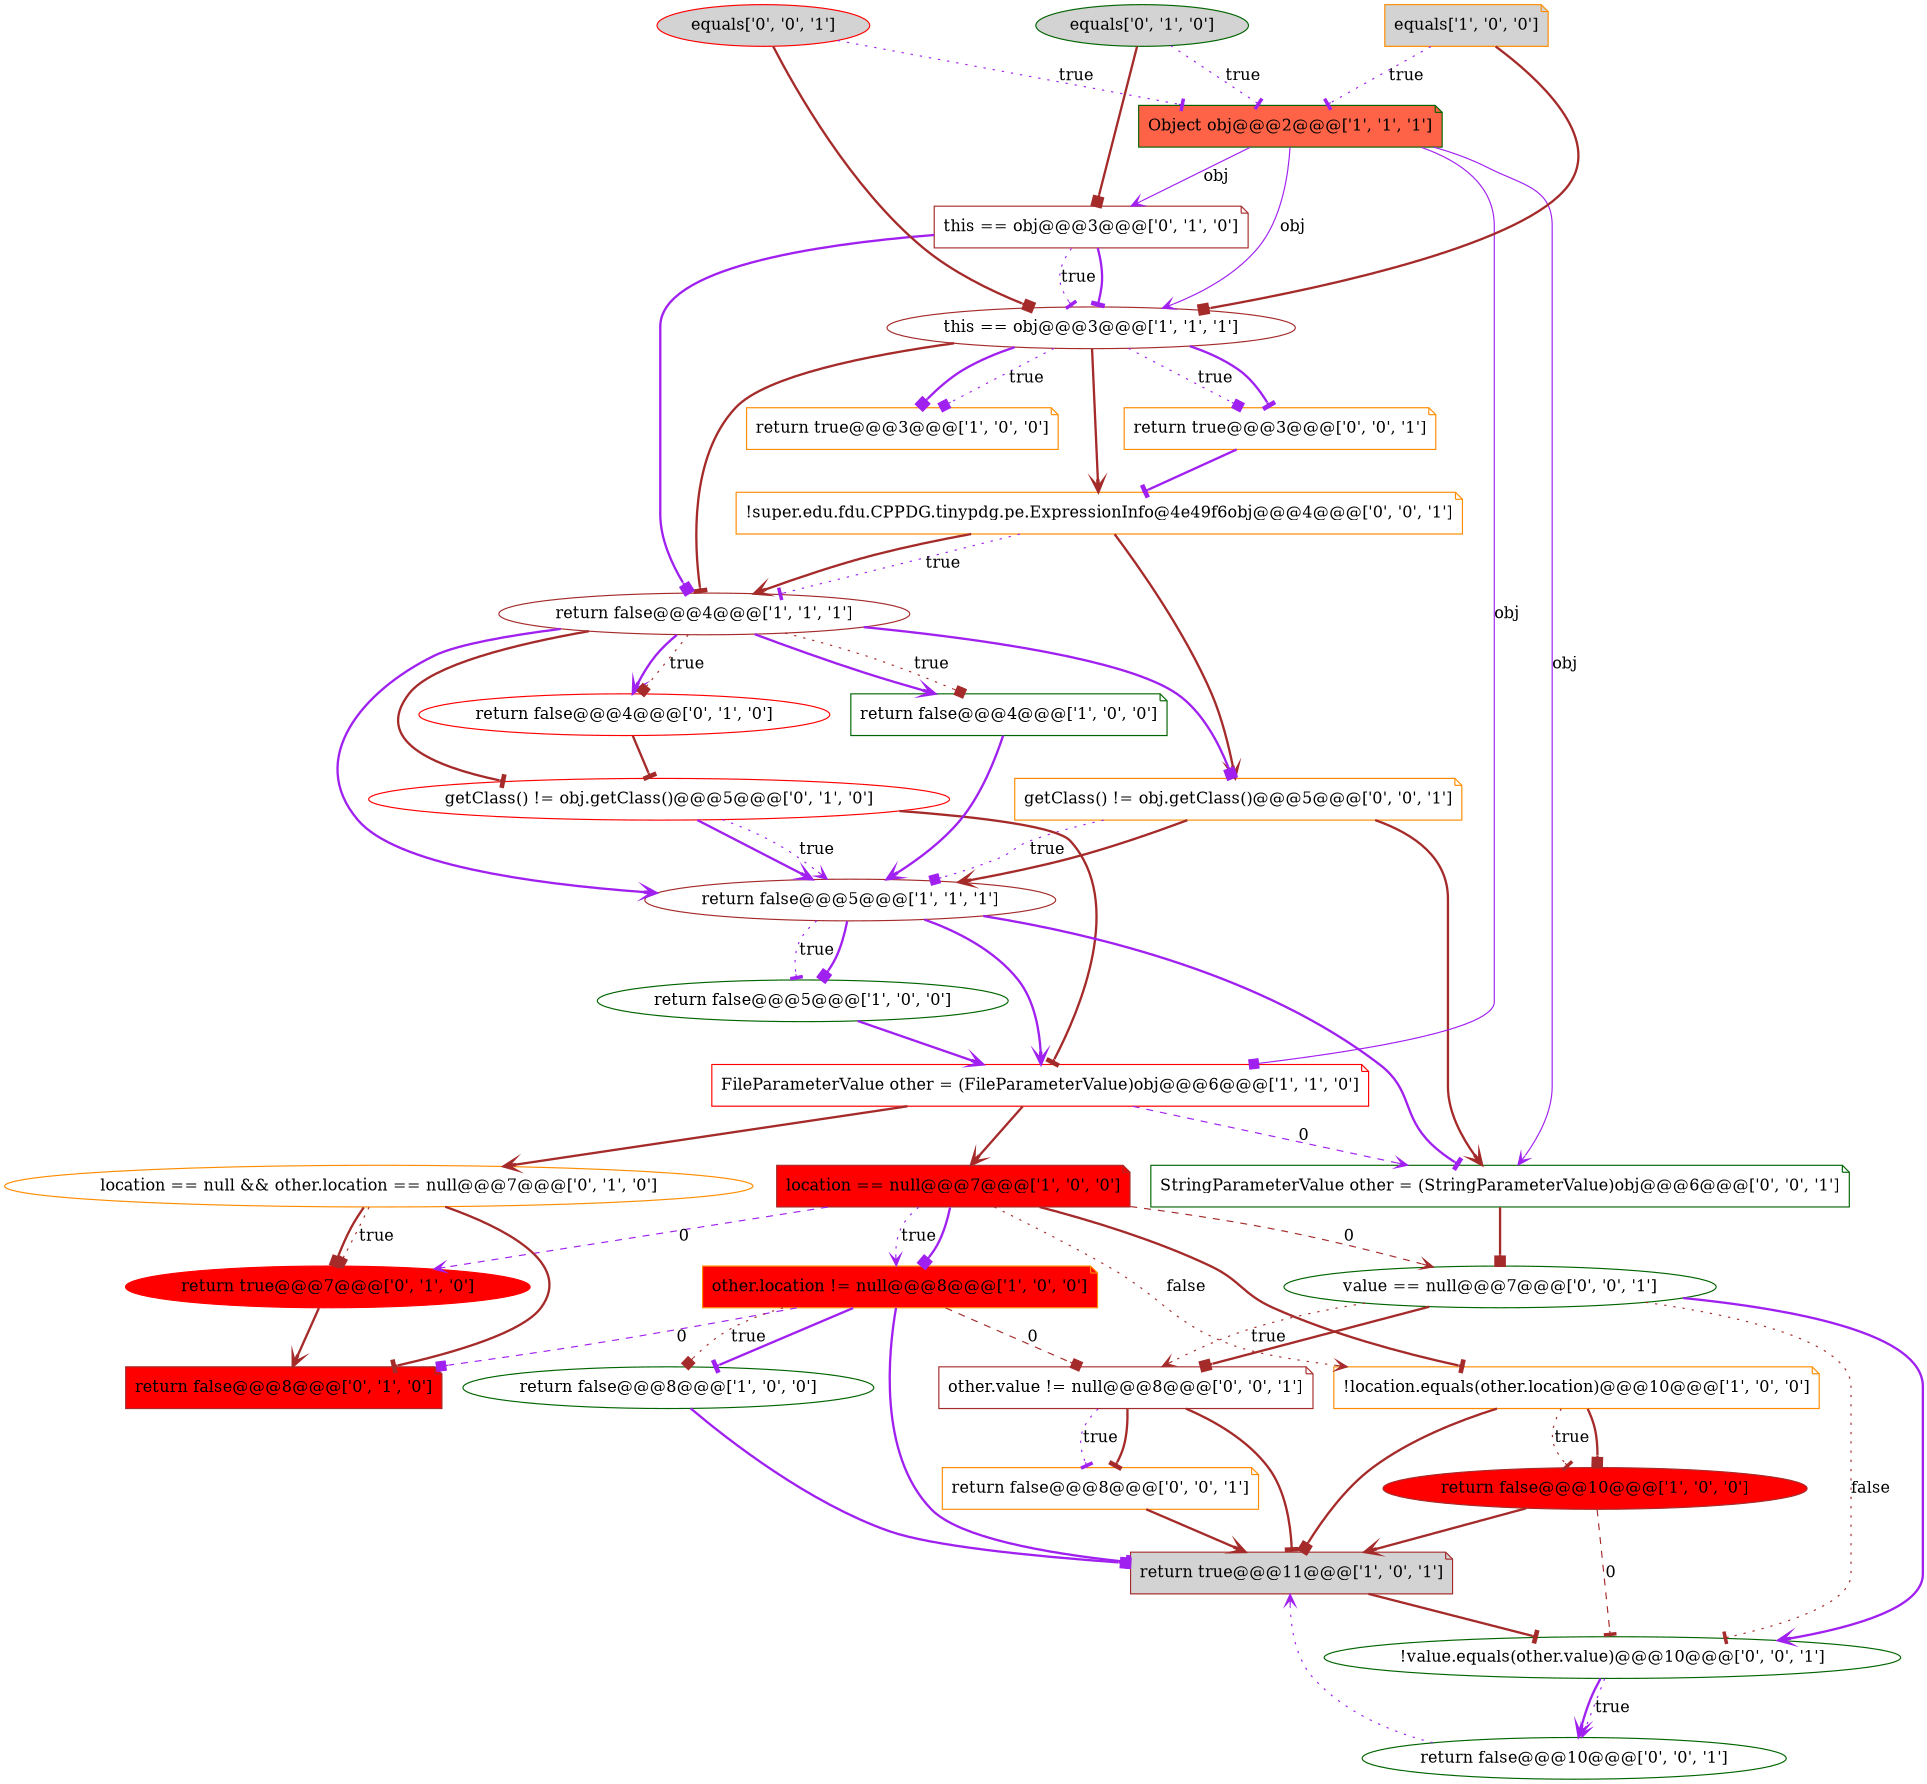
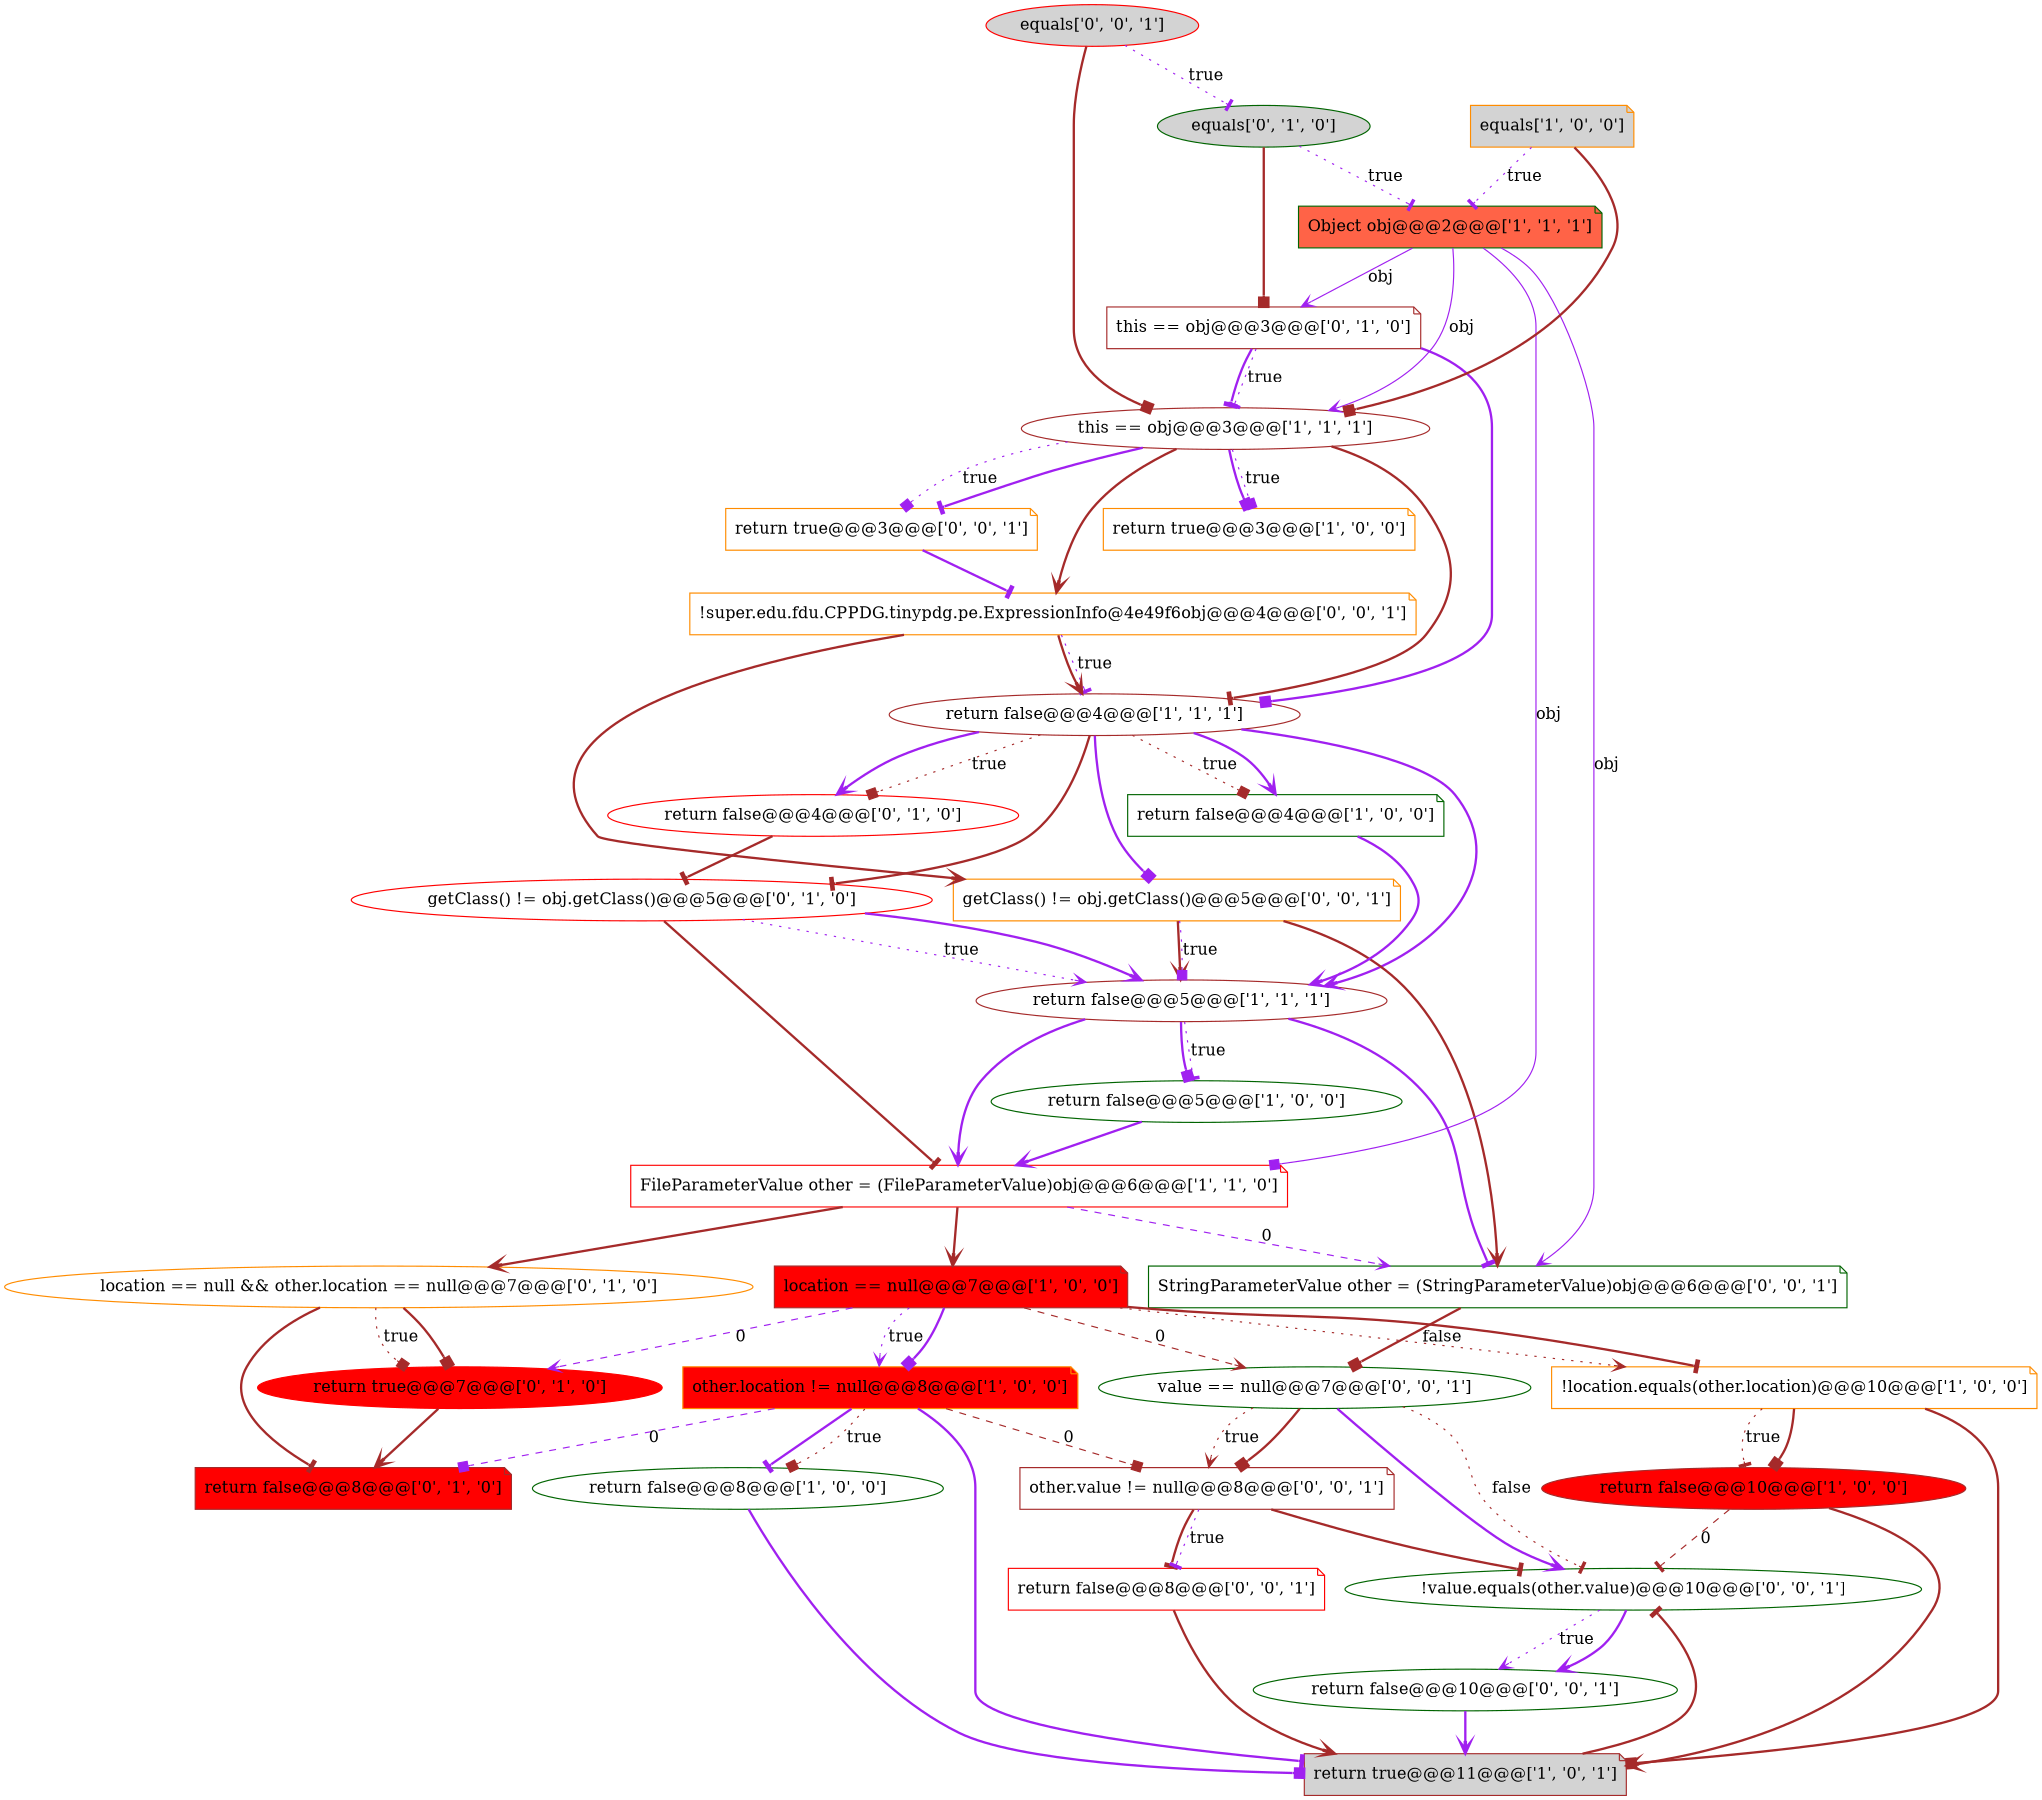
(1008, 72) -> (1175, 74)
(1262, 1460) -> (1393, 1543)
(1100, 1488) -> (1166, 1589)
(1336, 1698) -> (1465, 1727)
